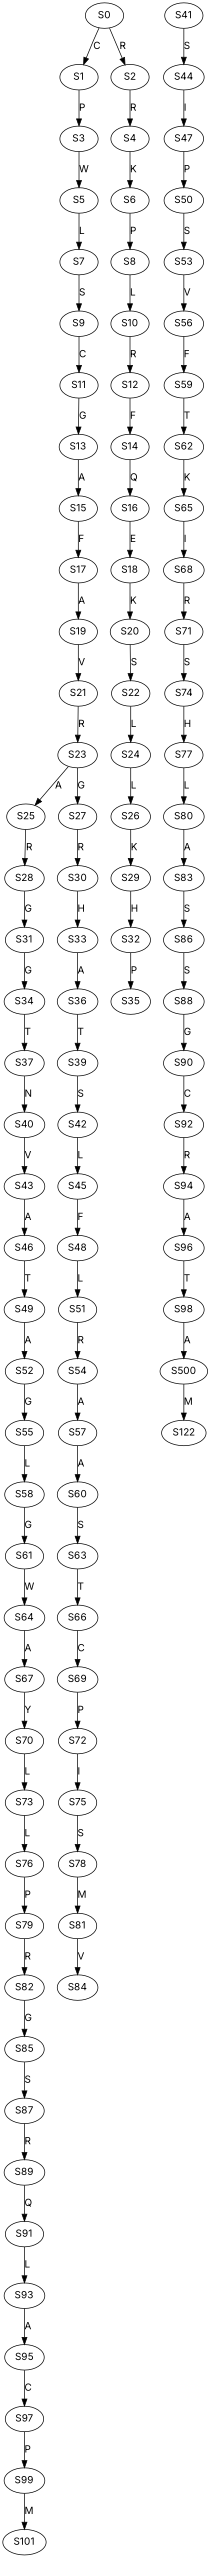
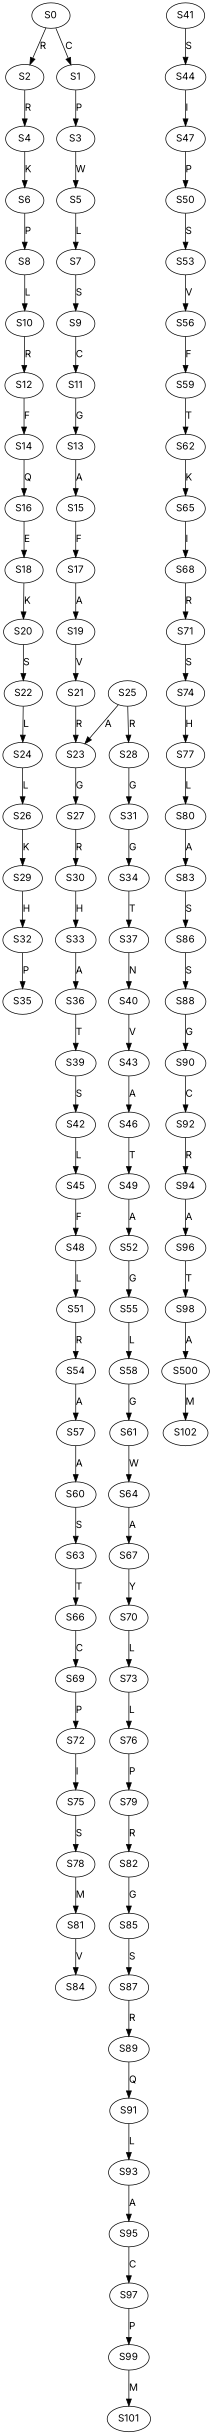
(54, 783) -> (104, 722)
(184, 1433) -> (186, 1433)
